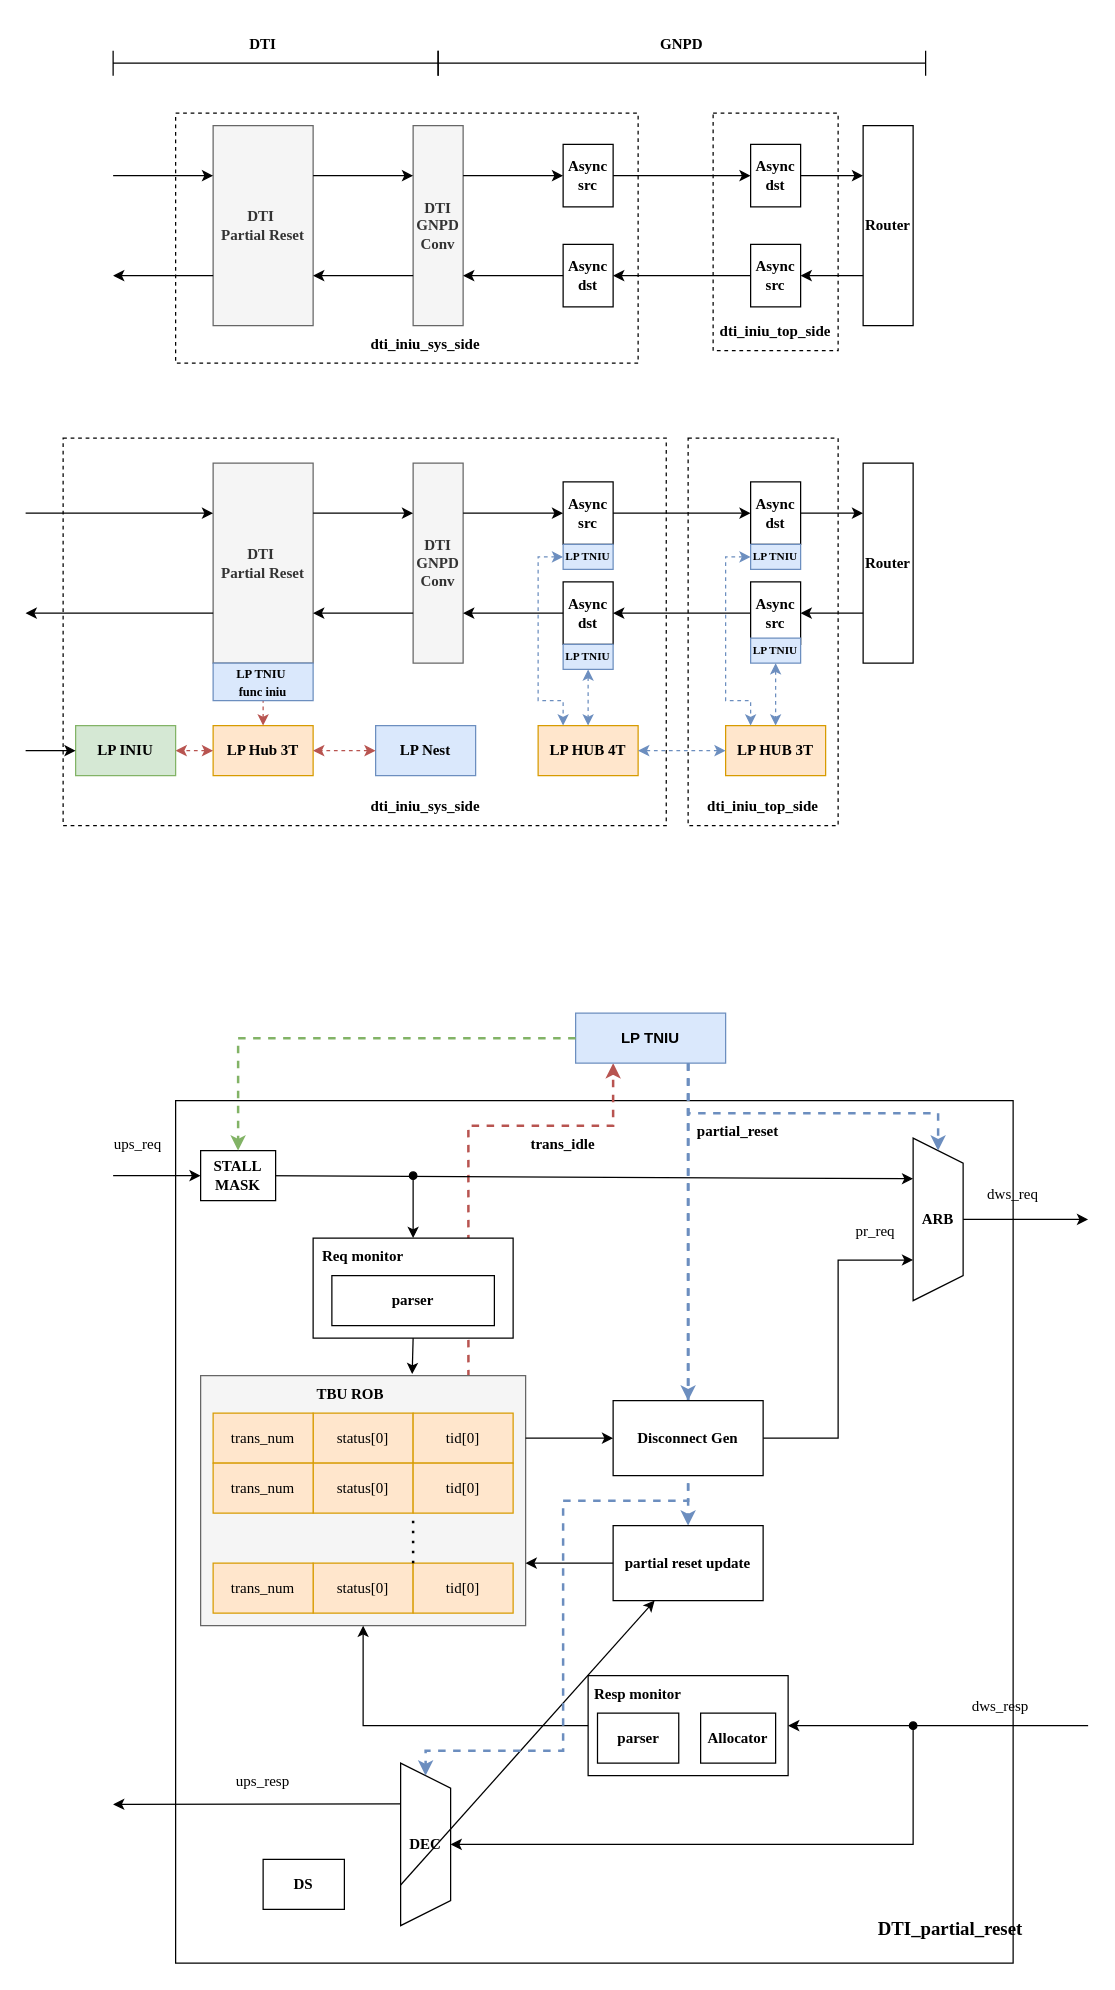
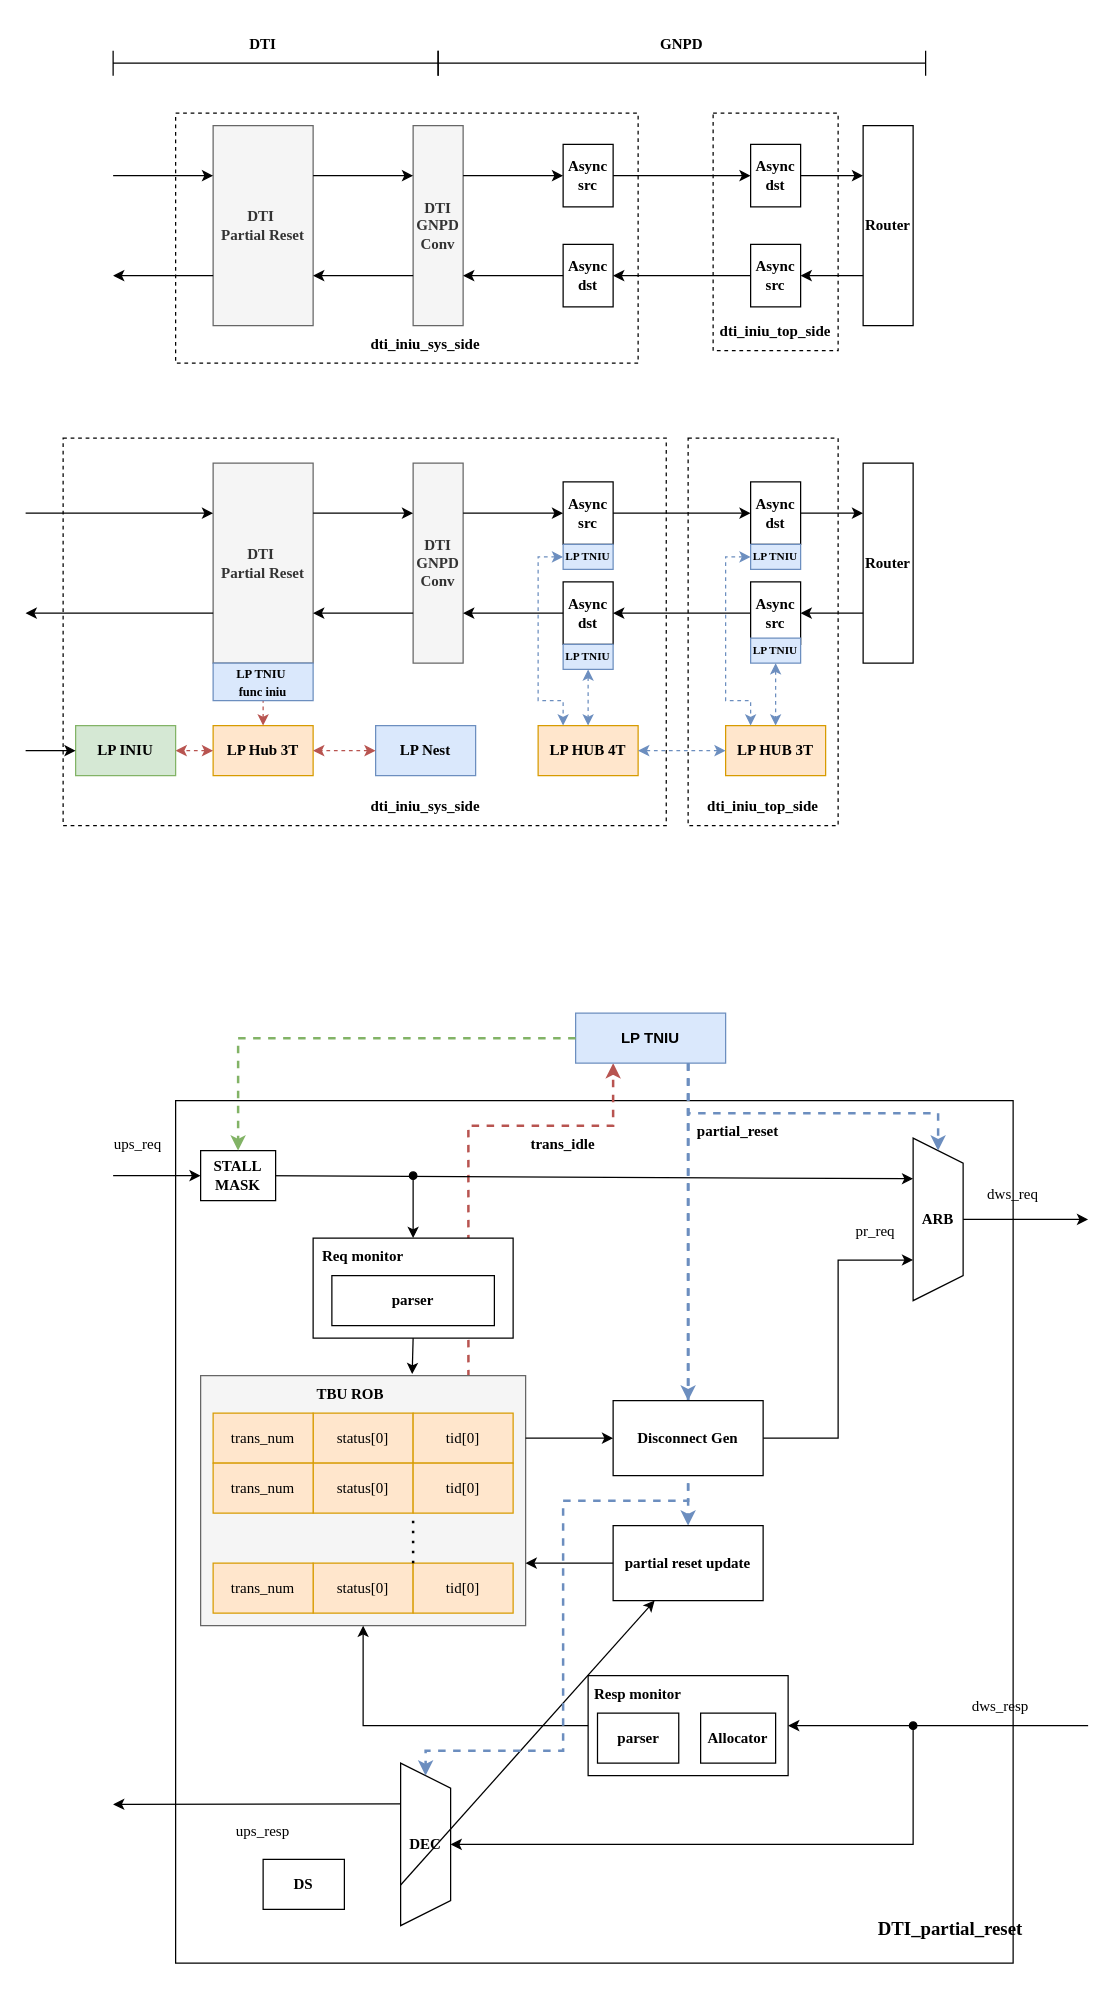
(263, 1782) -> (263, 1832)
